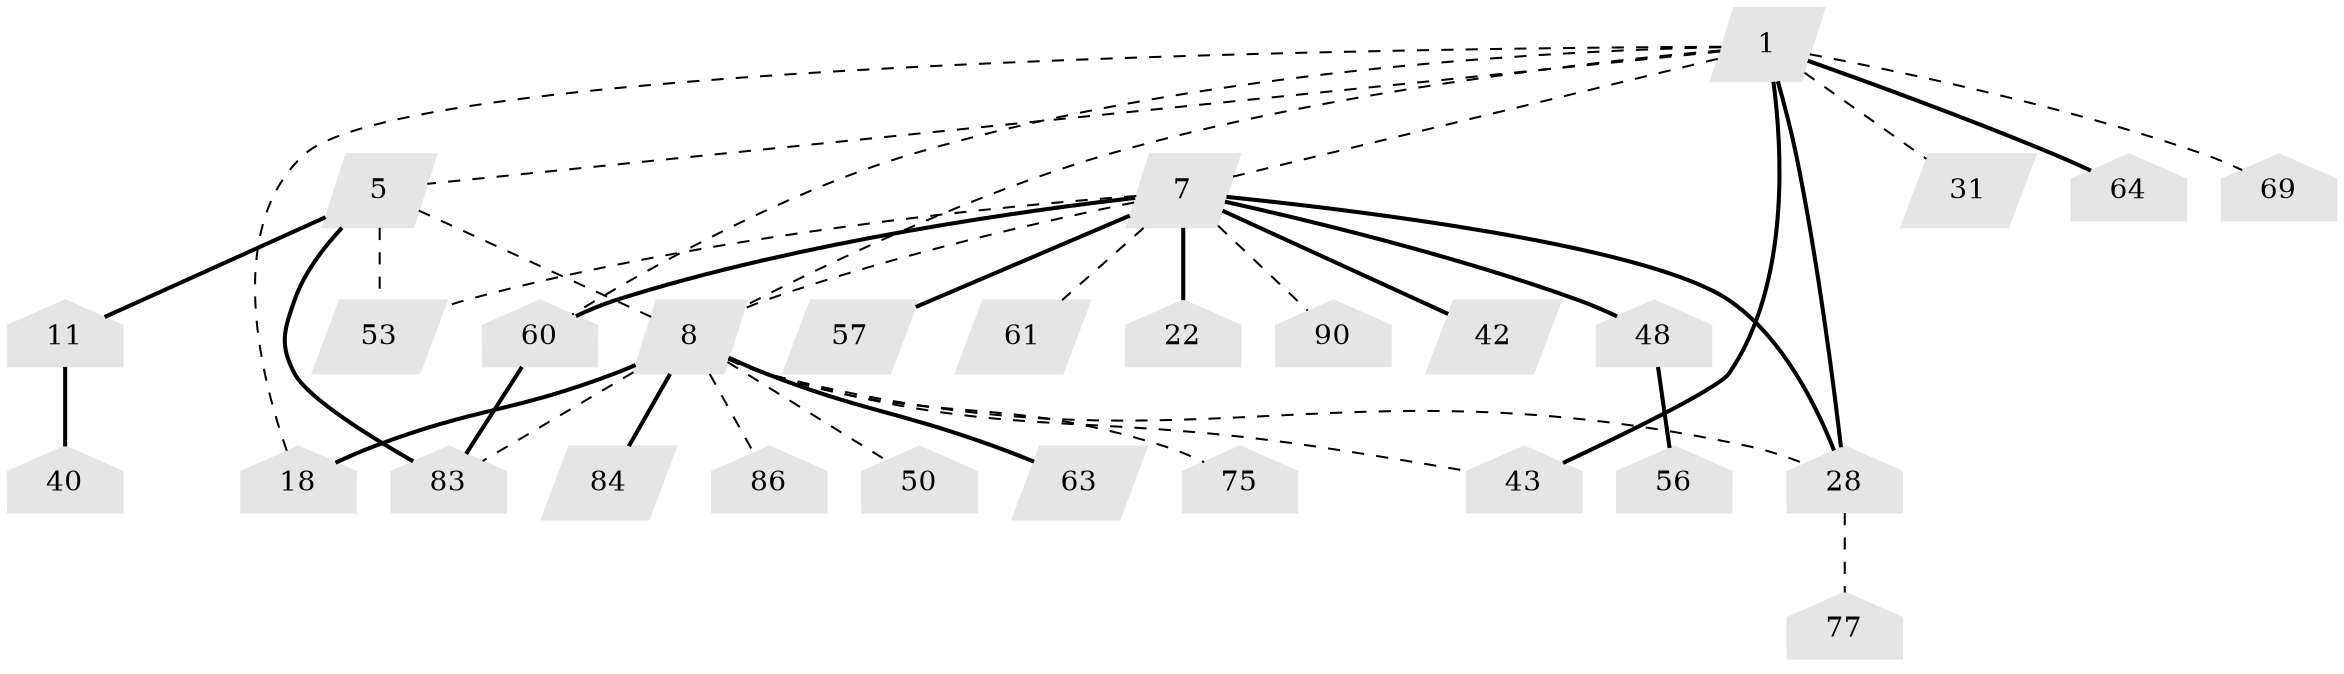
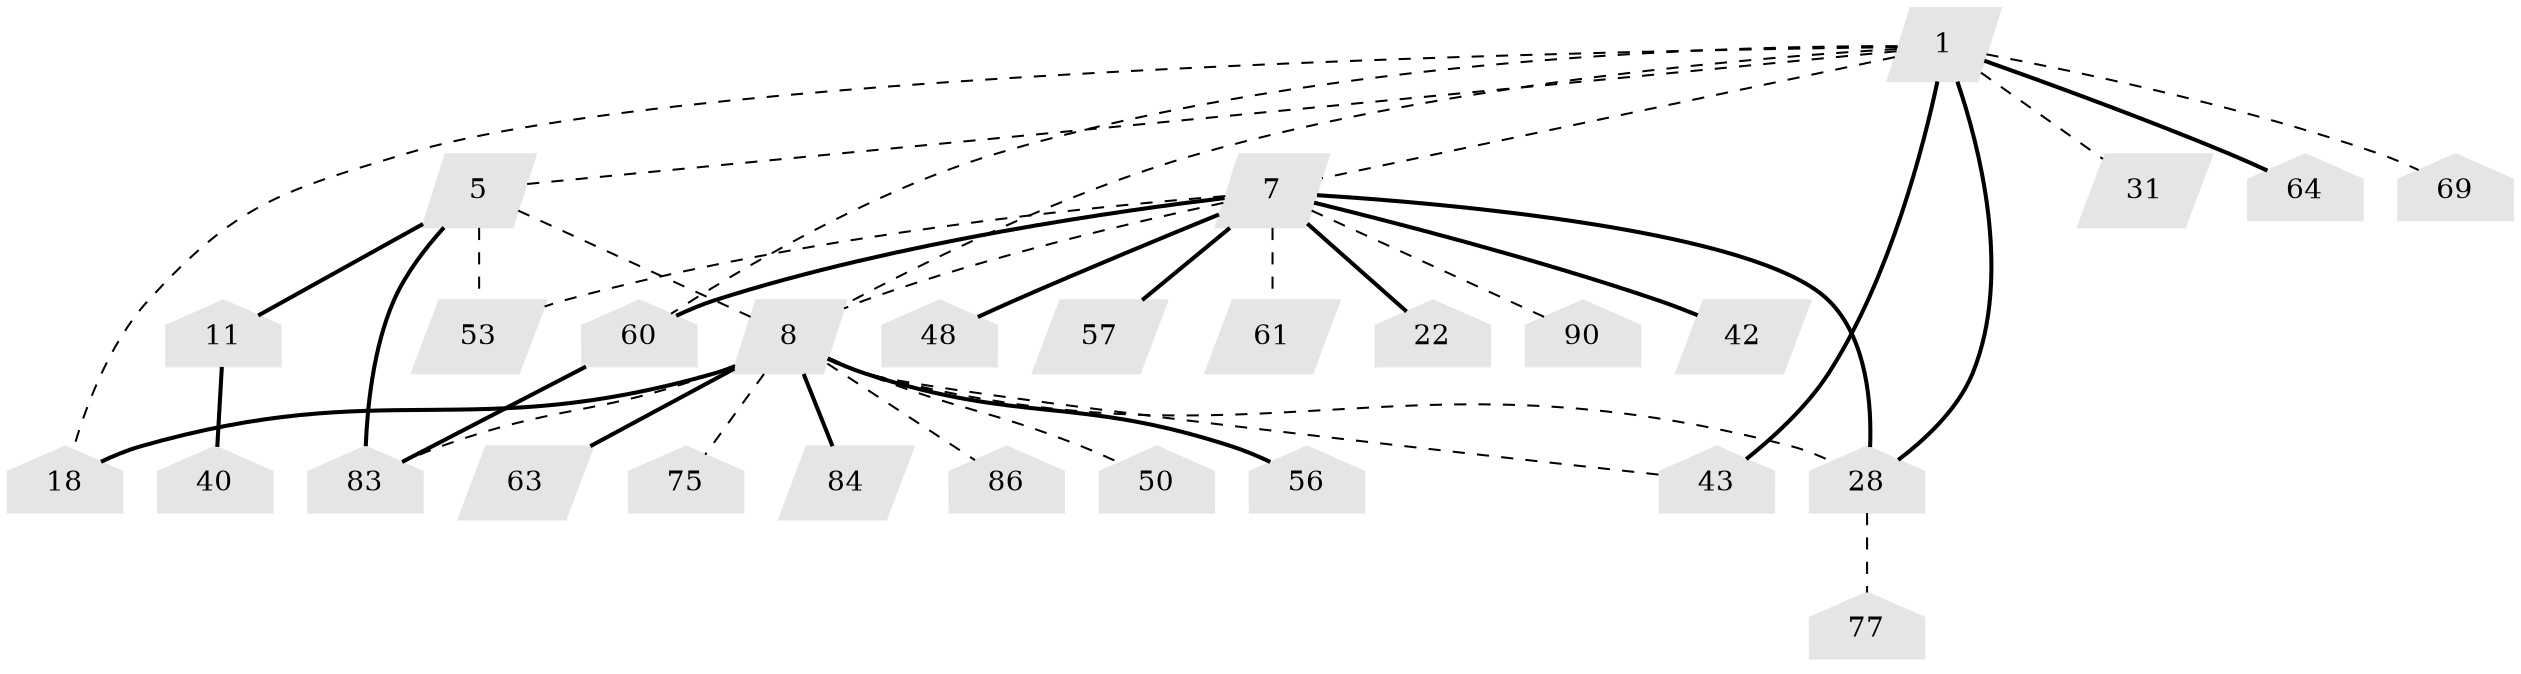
(1663, 399) -> (1049, 410)
